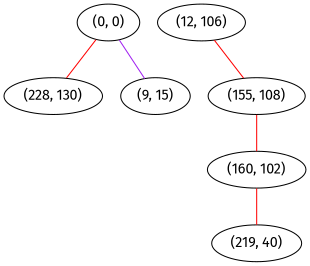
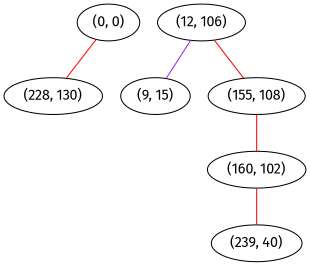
(132, 59) -> (178, 59)
(257, 243) -> (257, 243)
